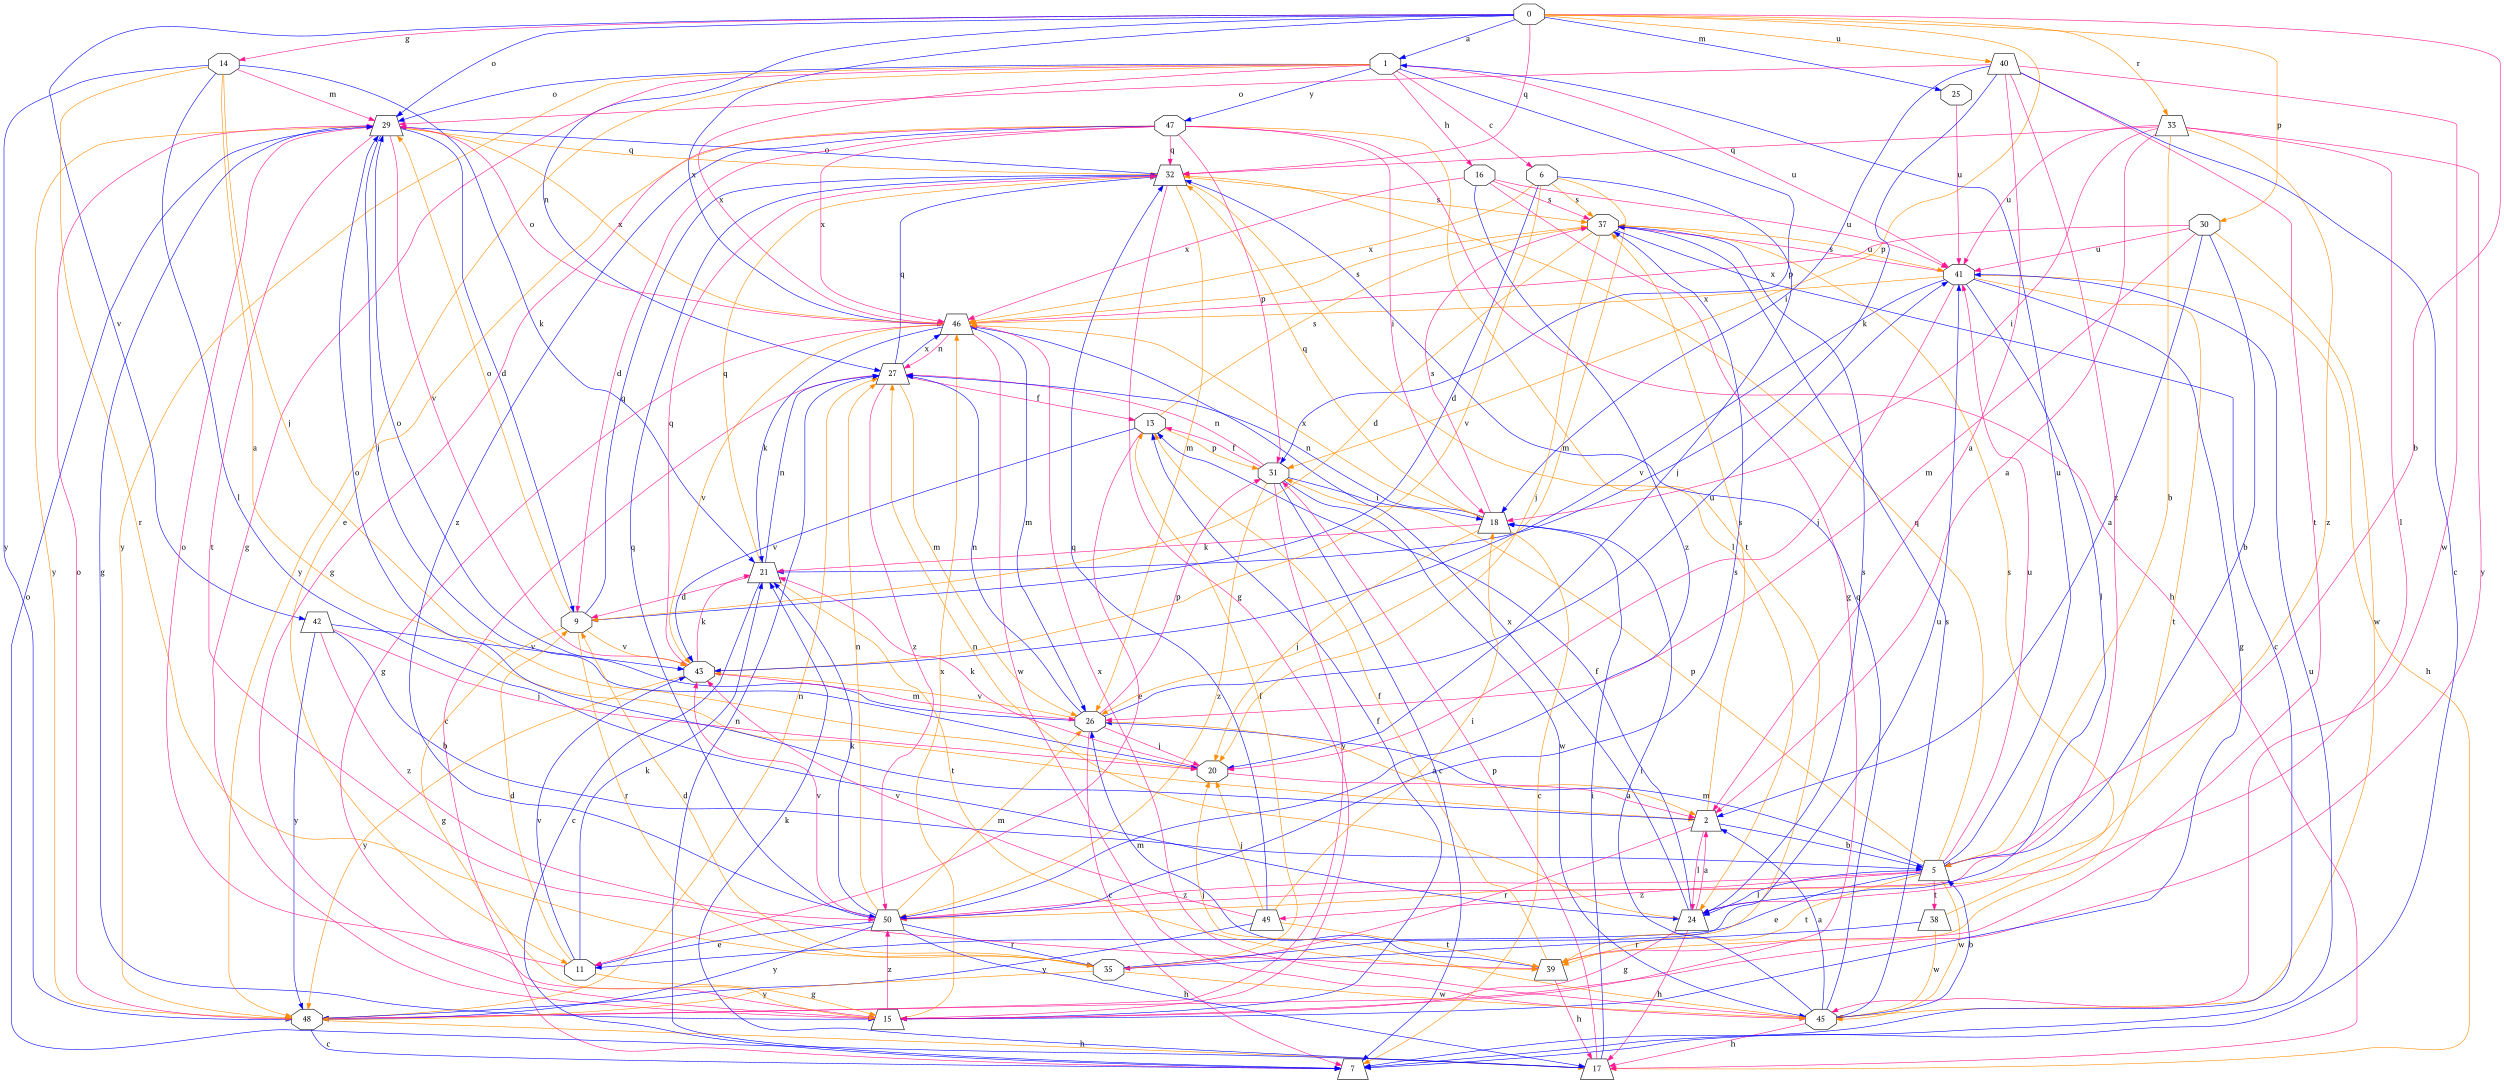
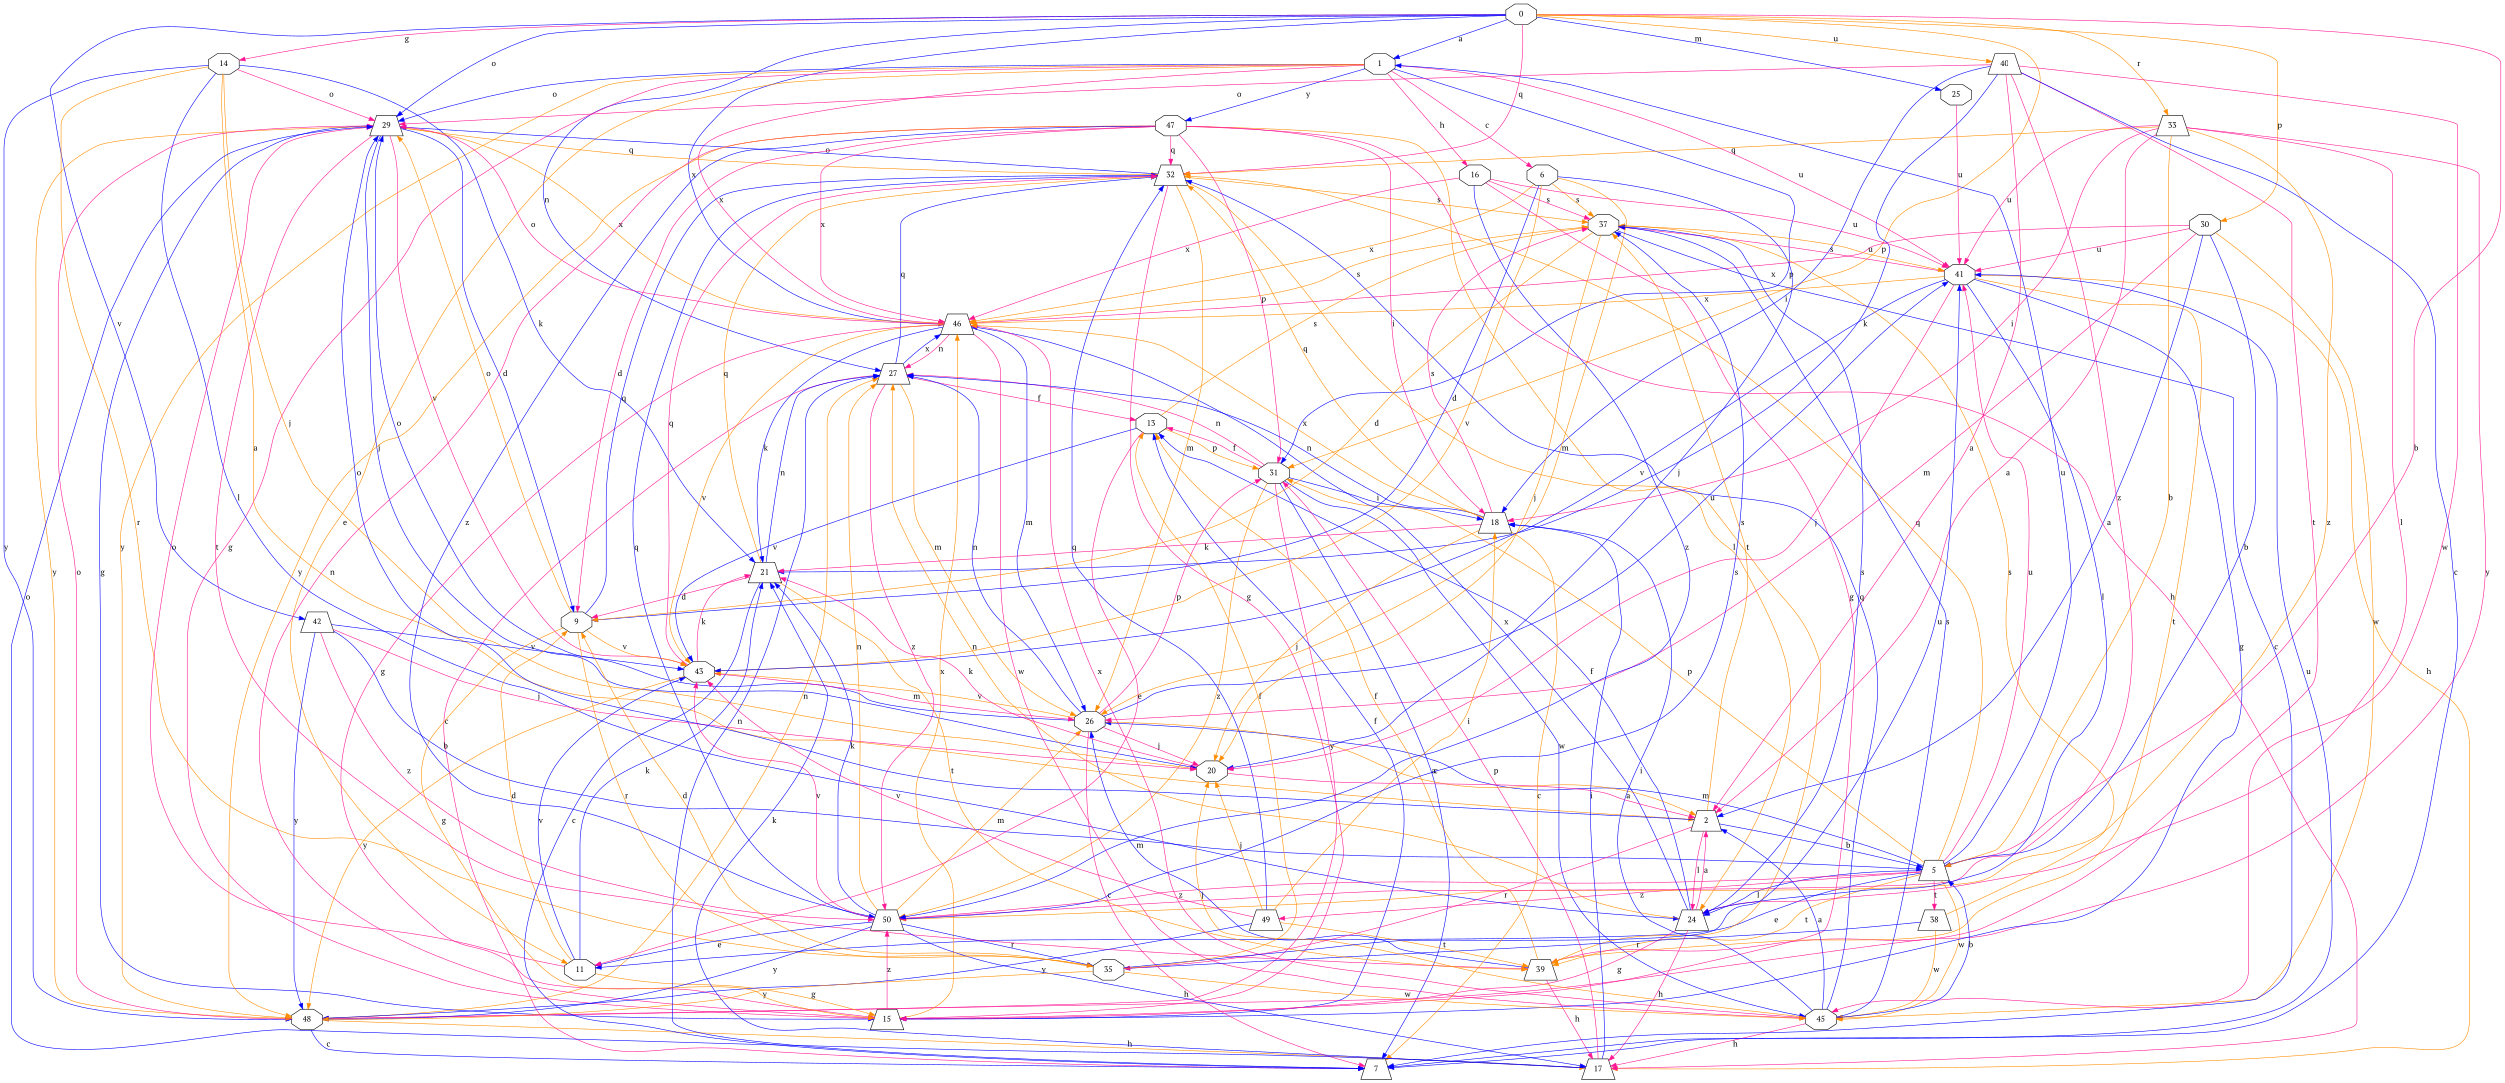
(333, 95) -> (332, 95)
(1674, 150) -> (1674, 150)
(332, 573) -> (333, 573)
